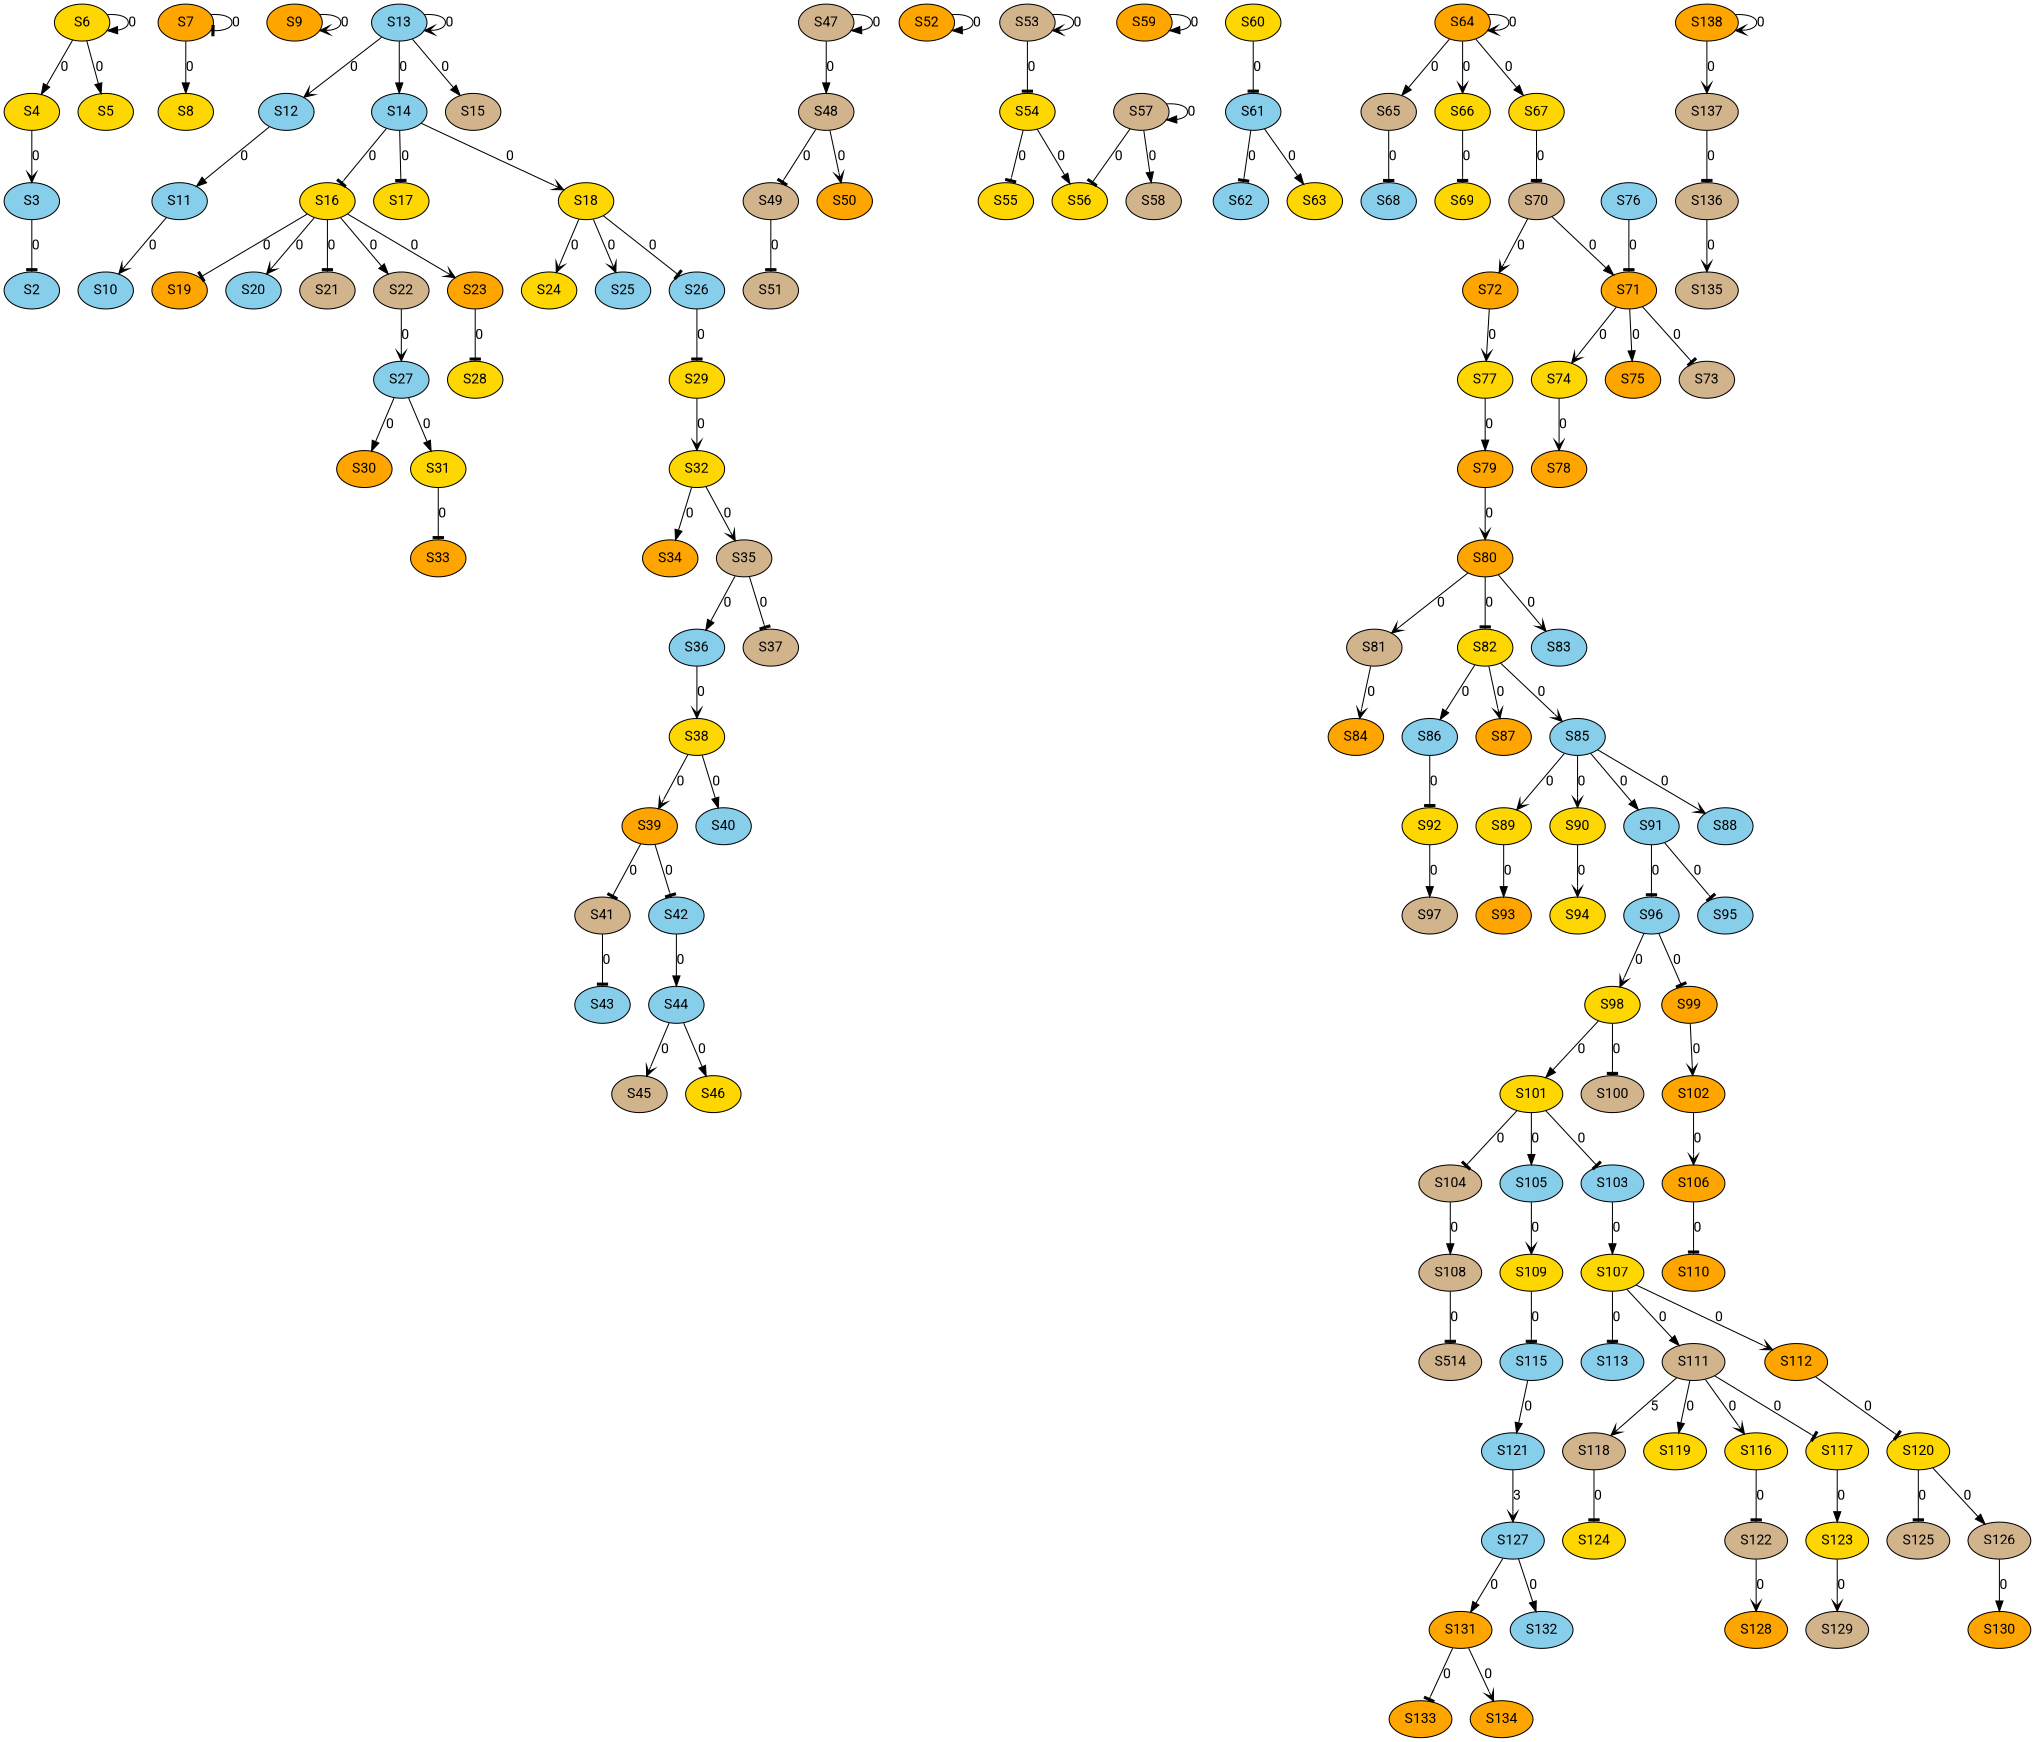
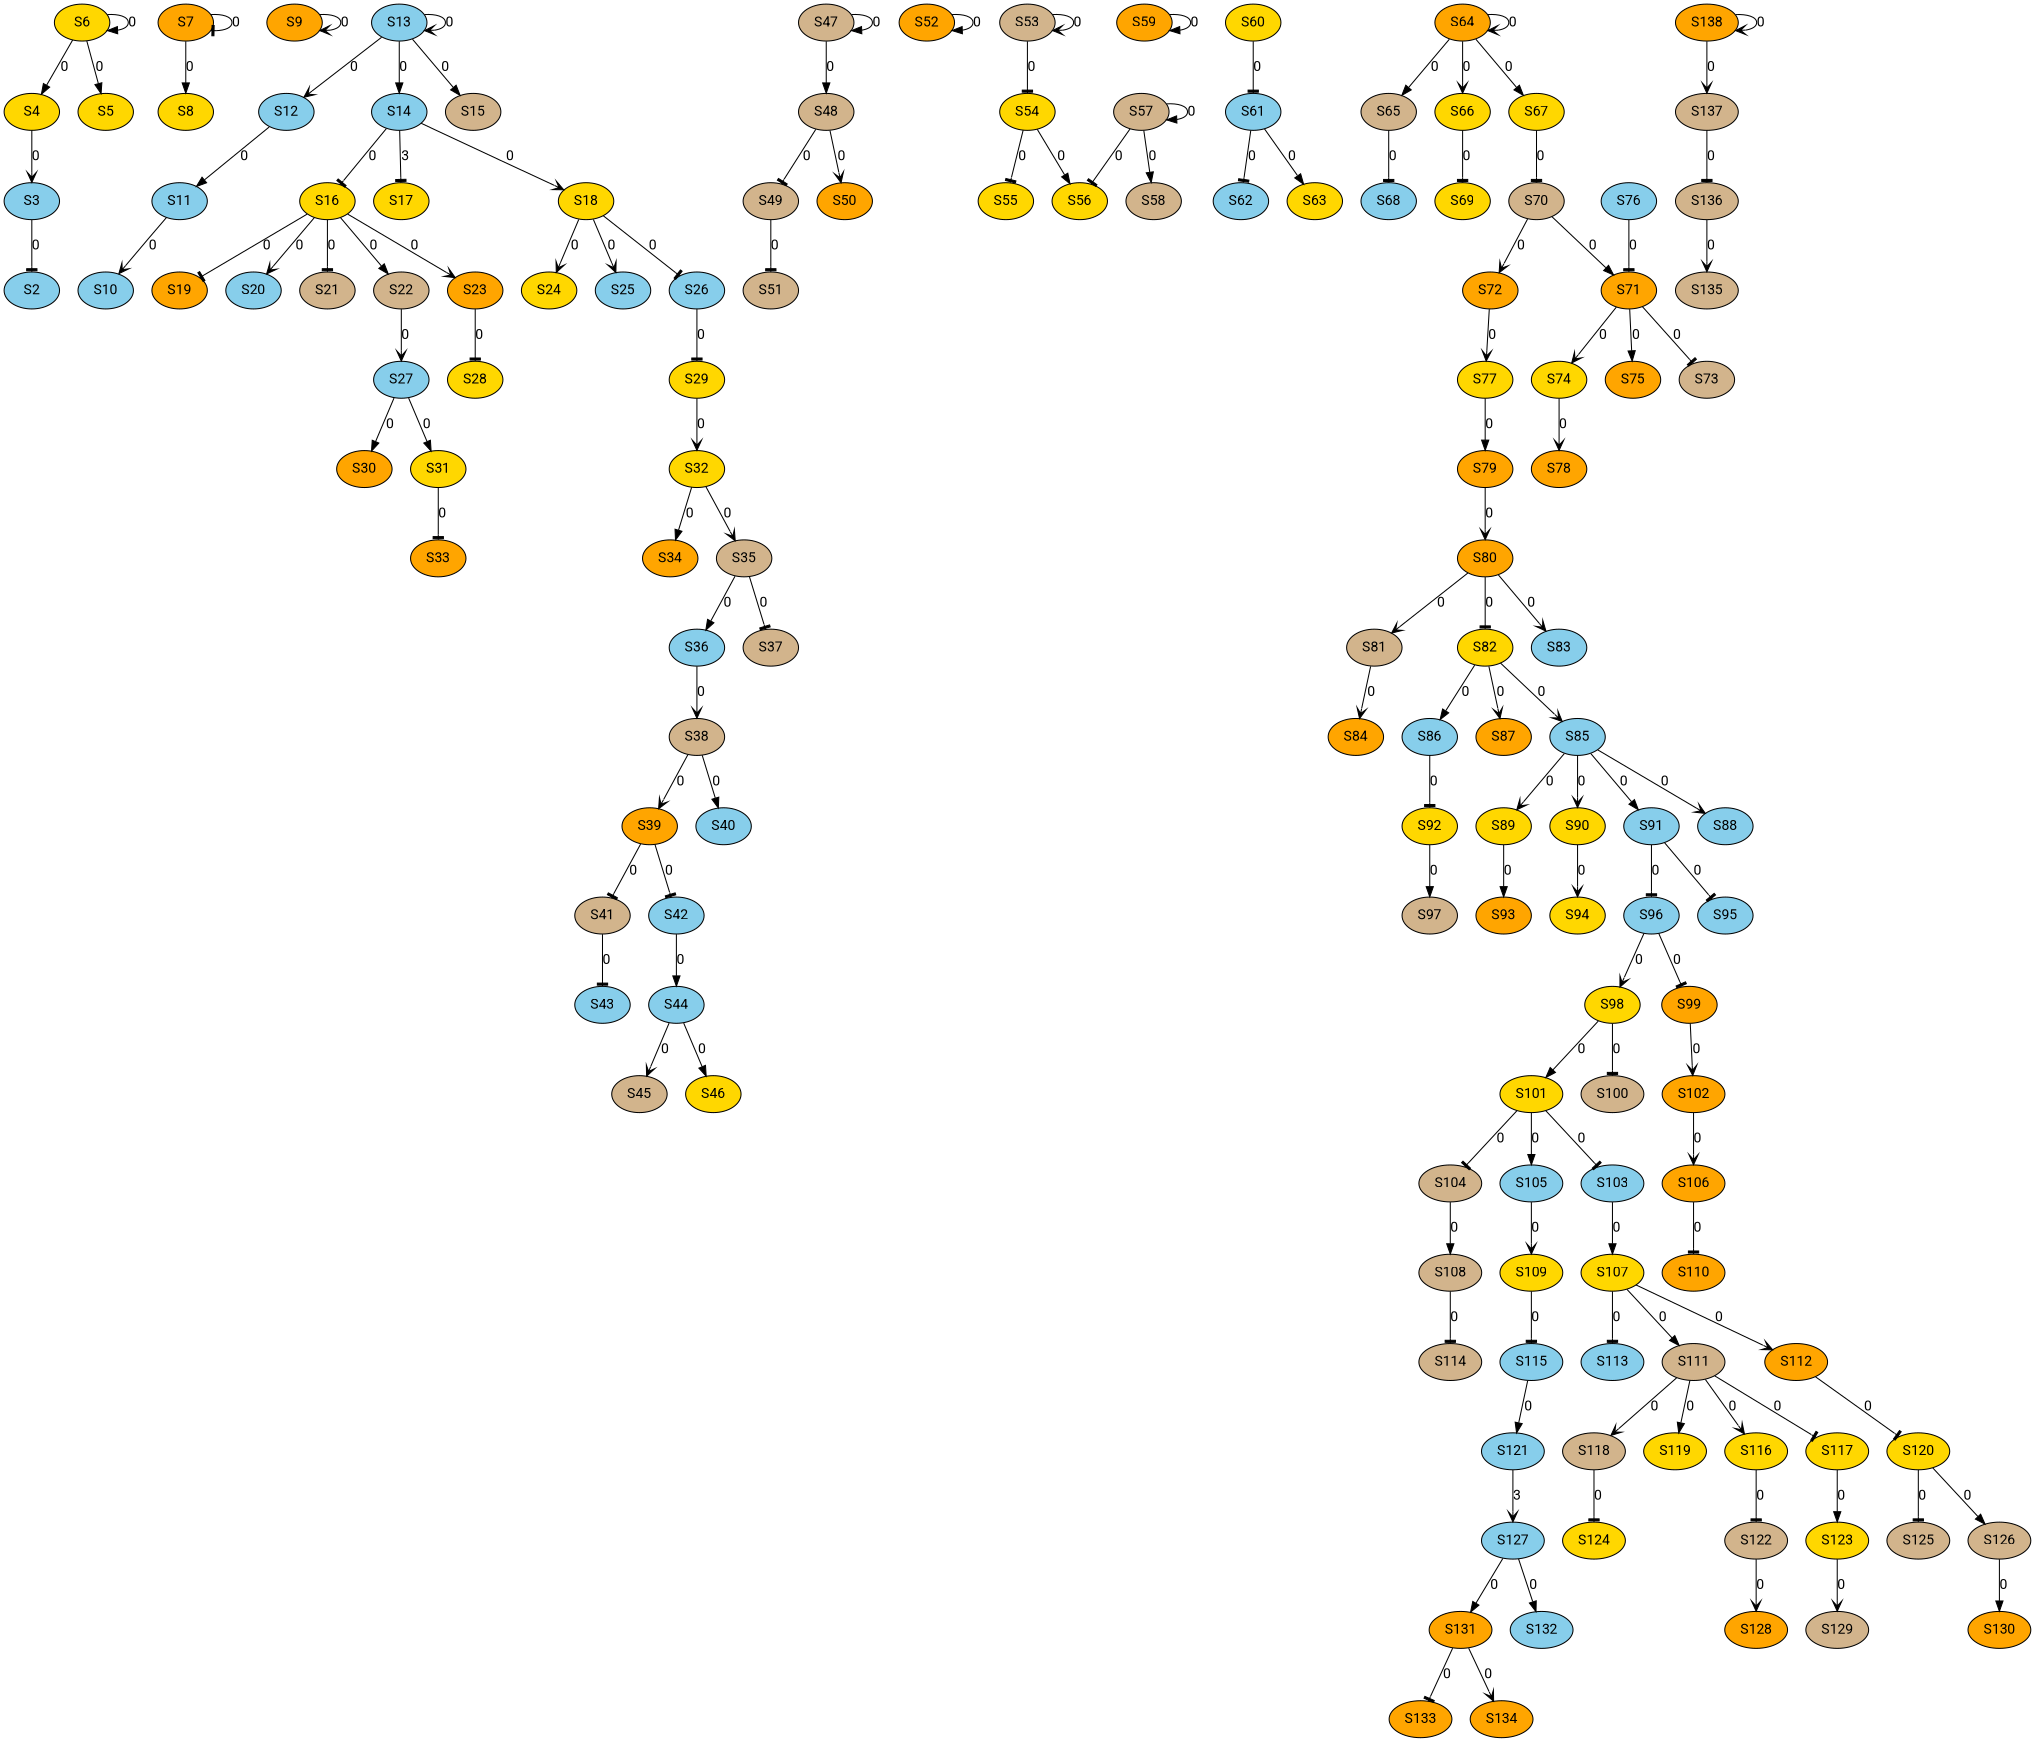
(405, 157) -> (405, 157)
(697, 737) -> (697, 737)
(1450, 1362) -> (1450, 1362)
(1655, 1407) -> (1655, 1407)
